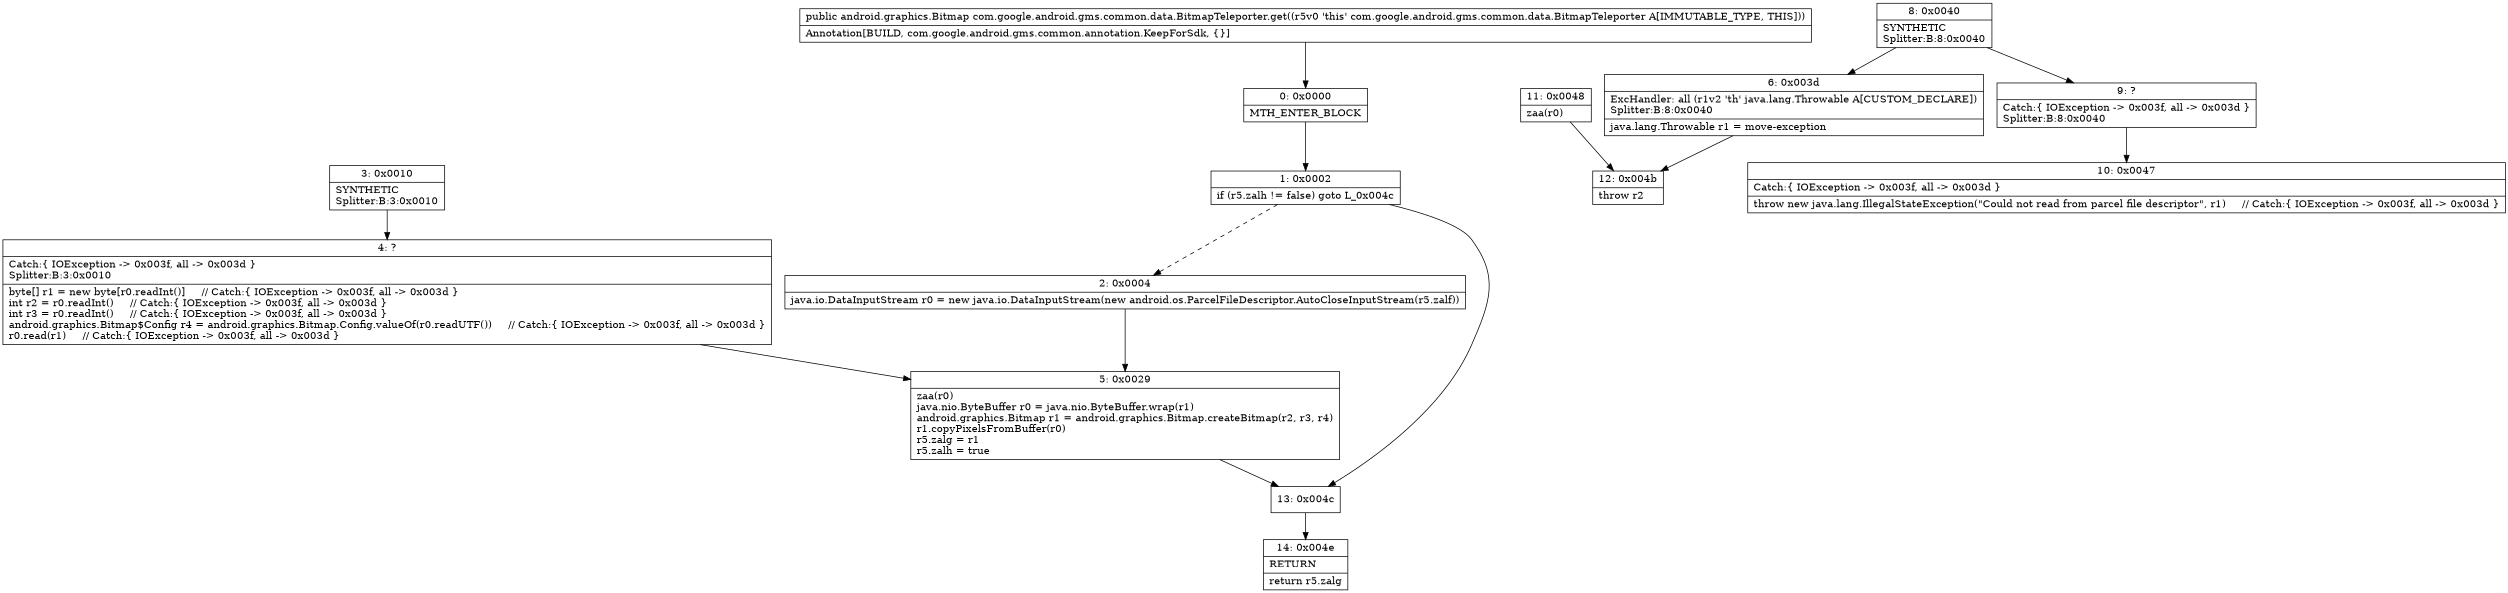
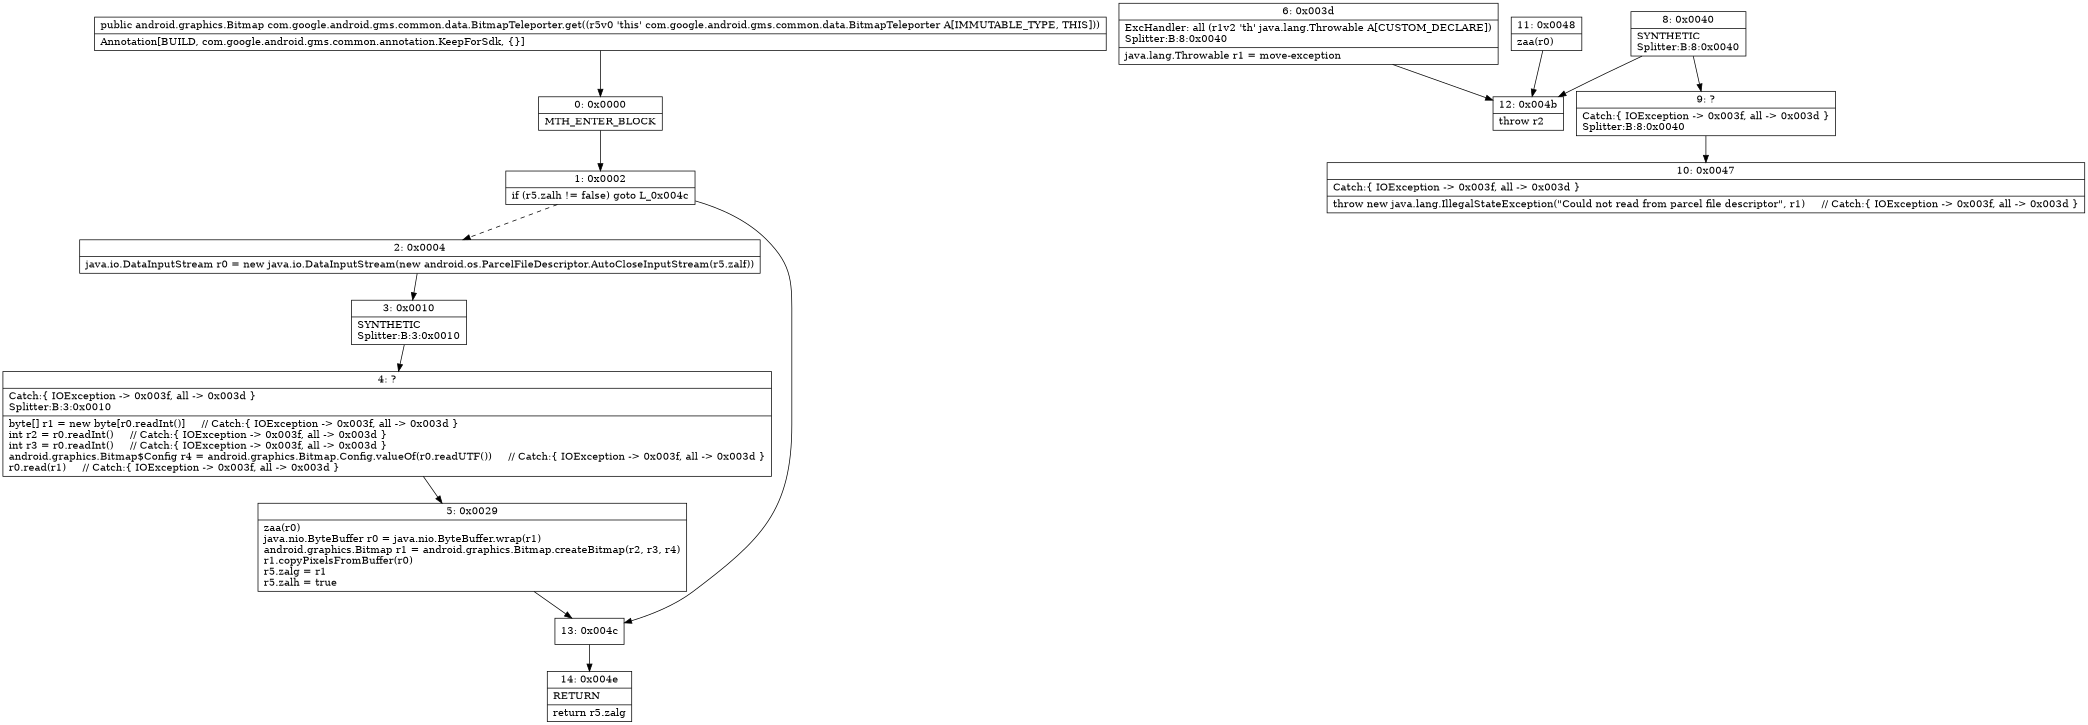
(1875, 59) -> (1604, 74)
(1125, 337) -> (416, 283)
